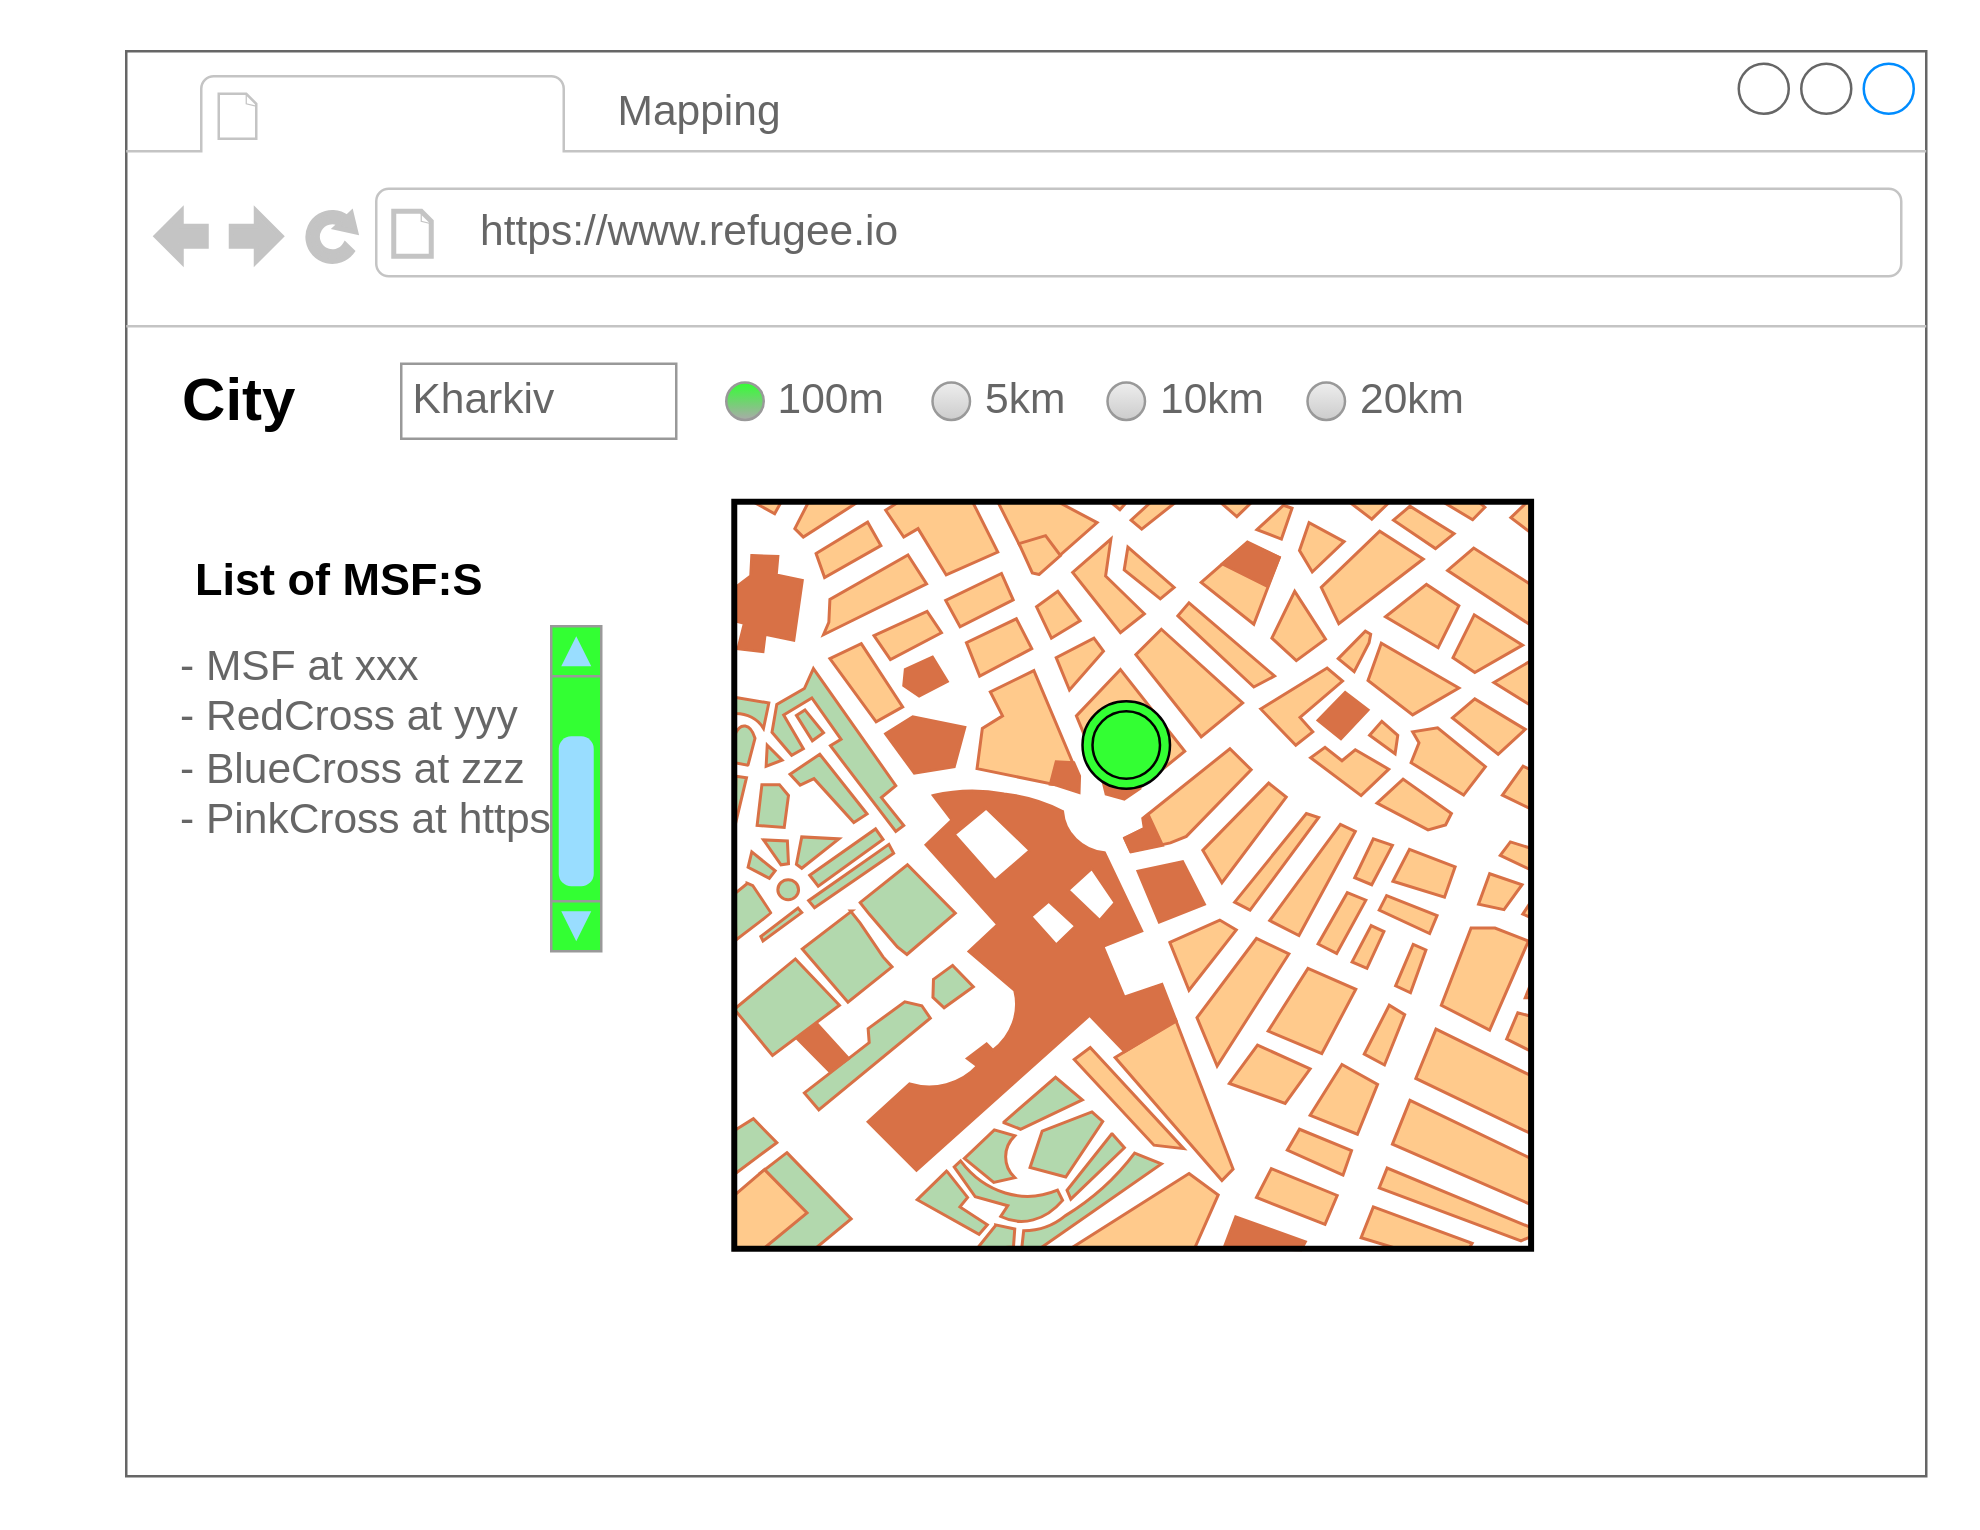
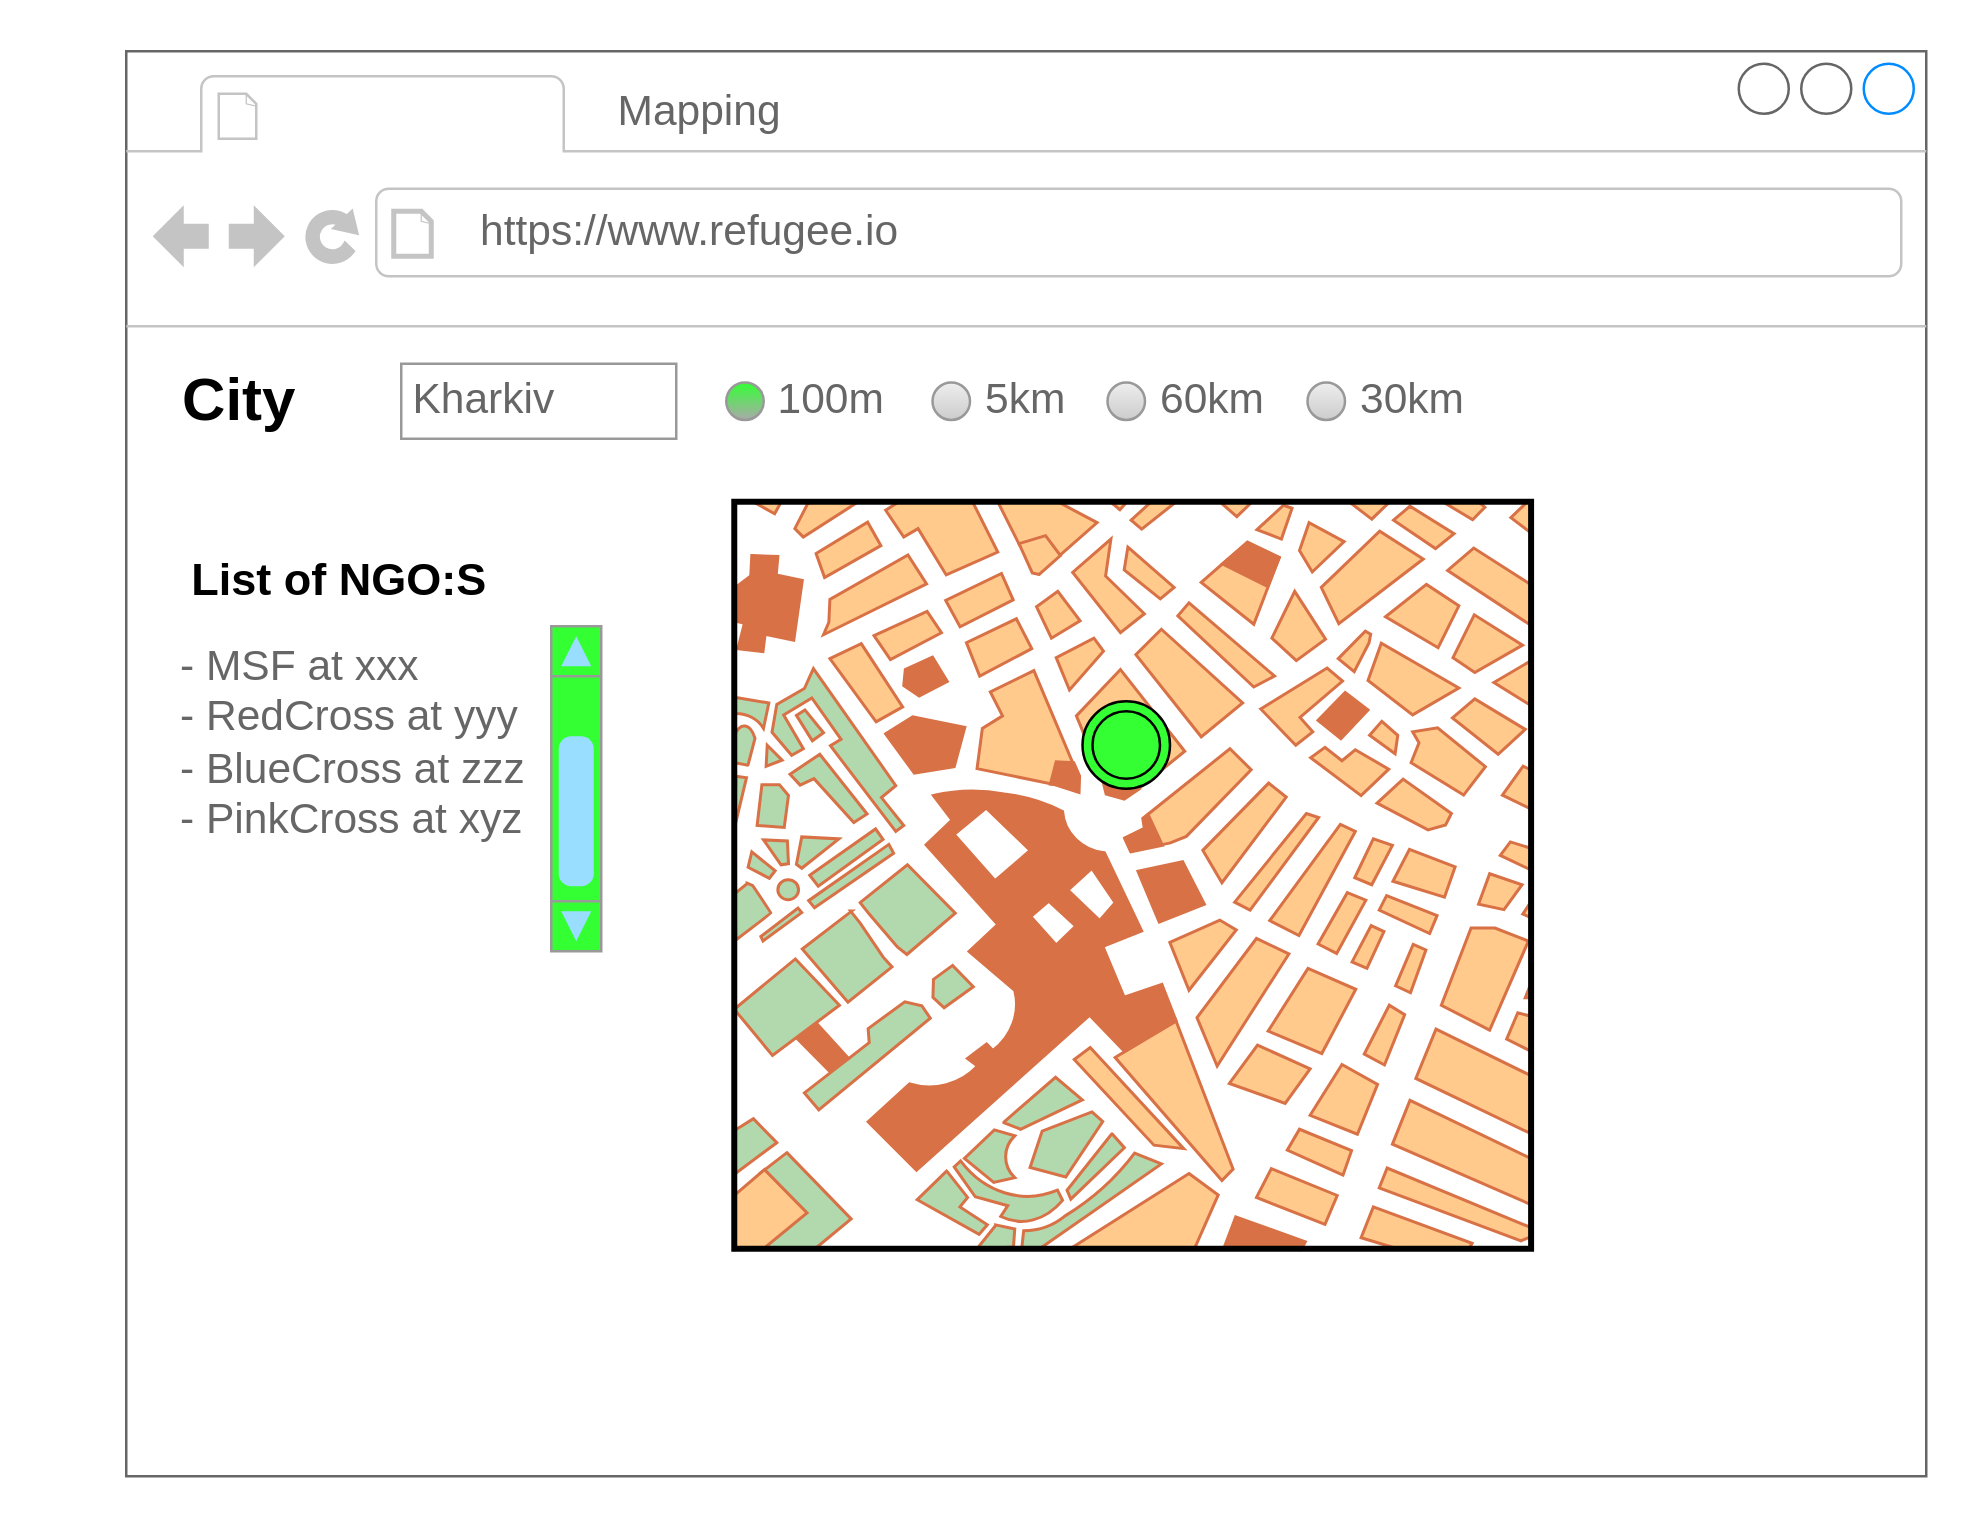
(1209, 401) -> (1209, 401)
(1409, 401) -> (1409, 401)
(340, 576) -> (340, 576)
(397, 746) -> (373, 746)
